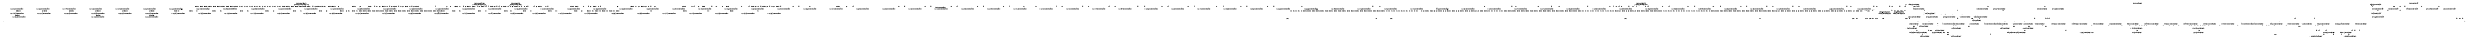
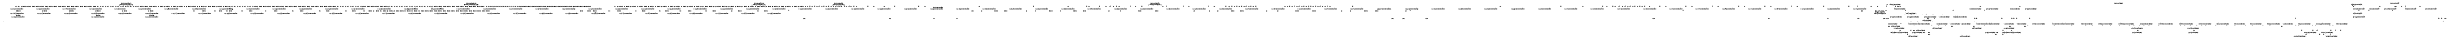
none -> (1088, 7)
(122, 9) -> (120, 9)
